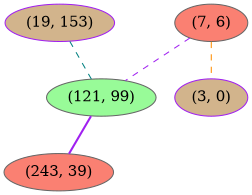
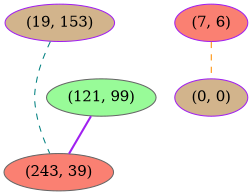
(211, 23) -> (211, 23)
(158, 59) -> none
(81, 60) -> (35, 97)
(211, 98) -> (211, 98)
